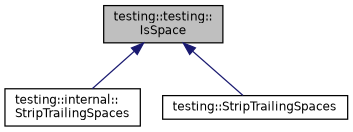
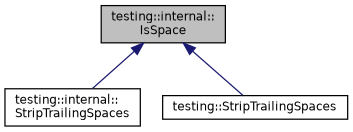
(163, 24) -> (163, 24)
